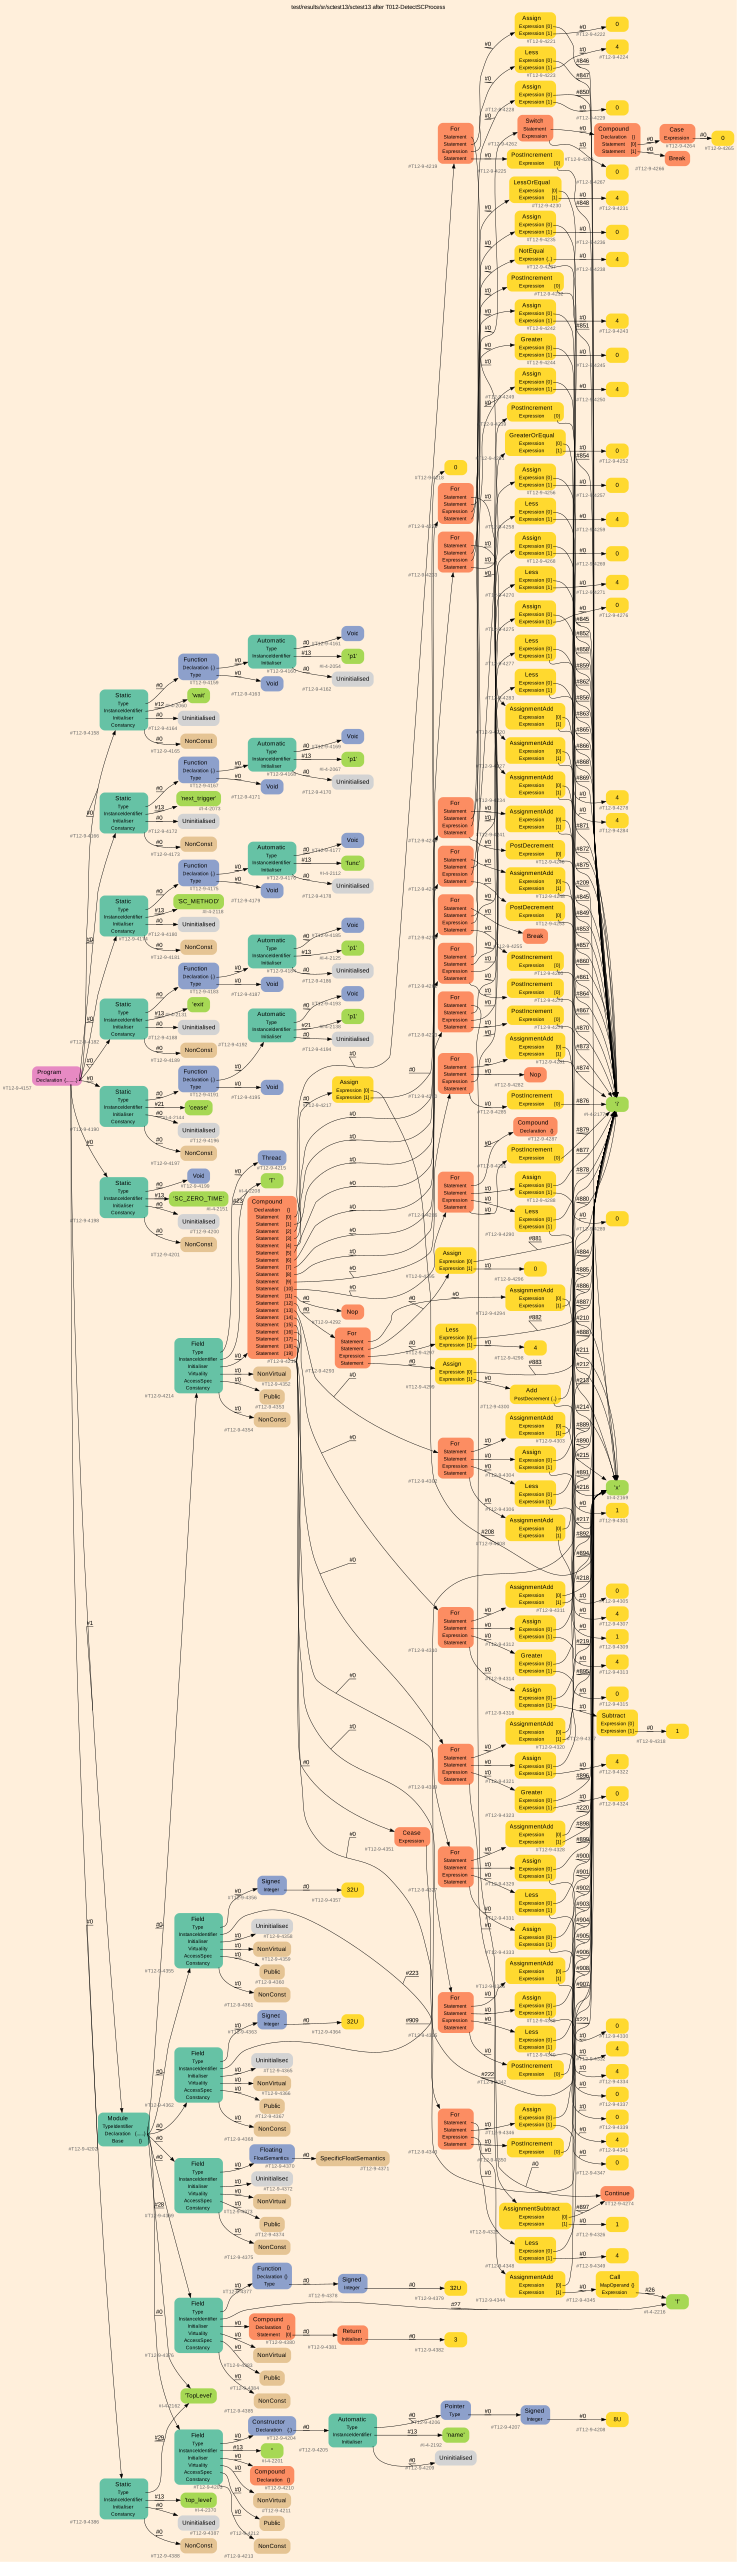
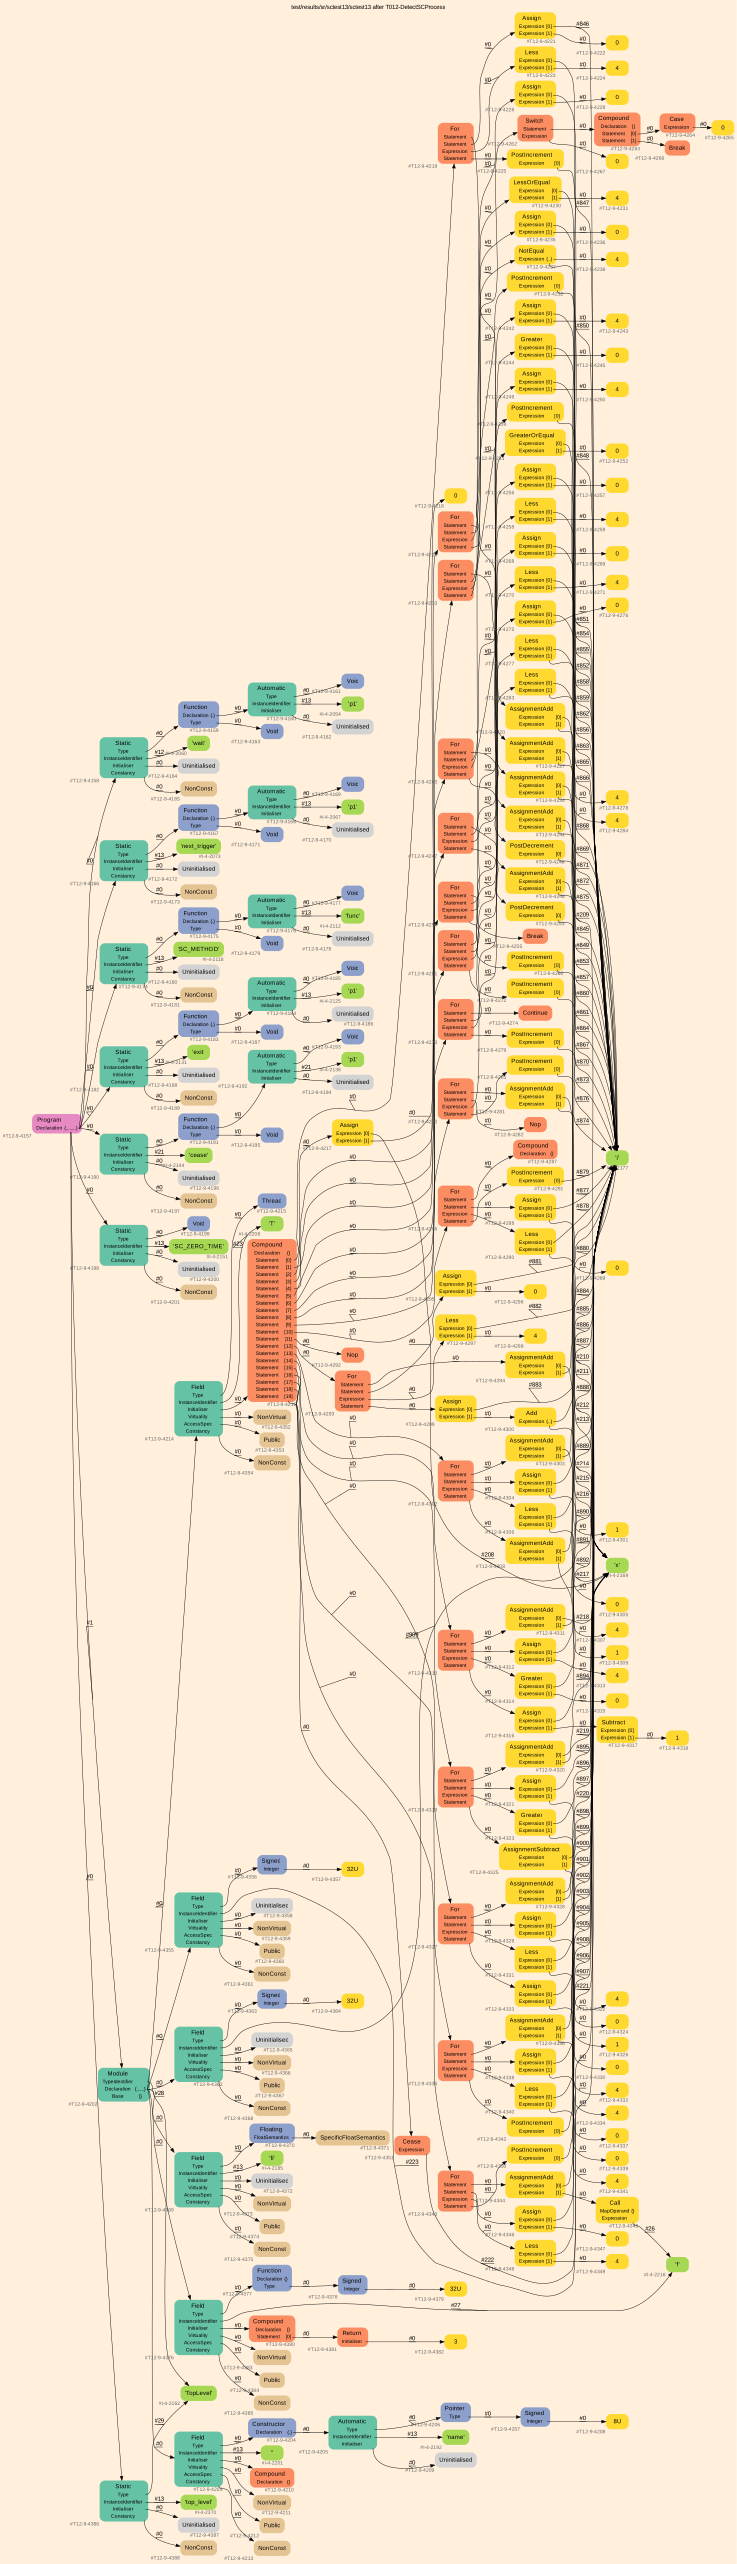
(583, 619) -> (583, 650)
(532, 1399) -> (532, 1421)
none -> (272, 2158)
(585, 2212) -> (594, 1518)
